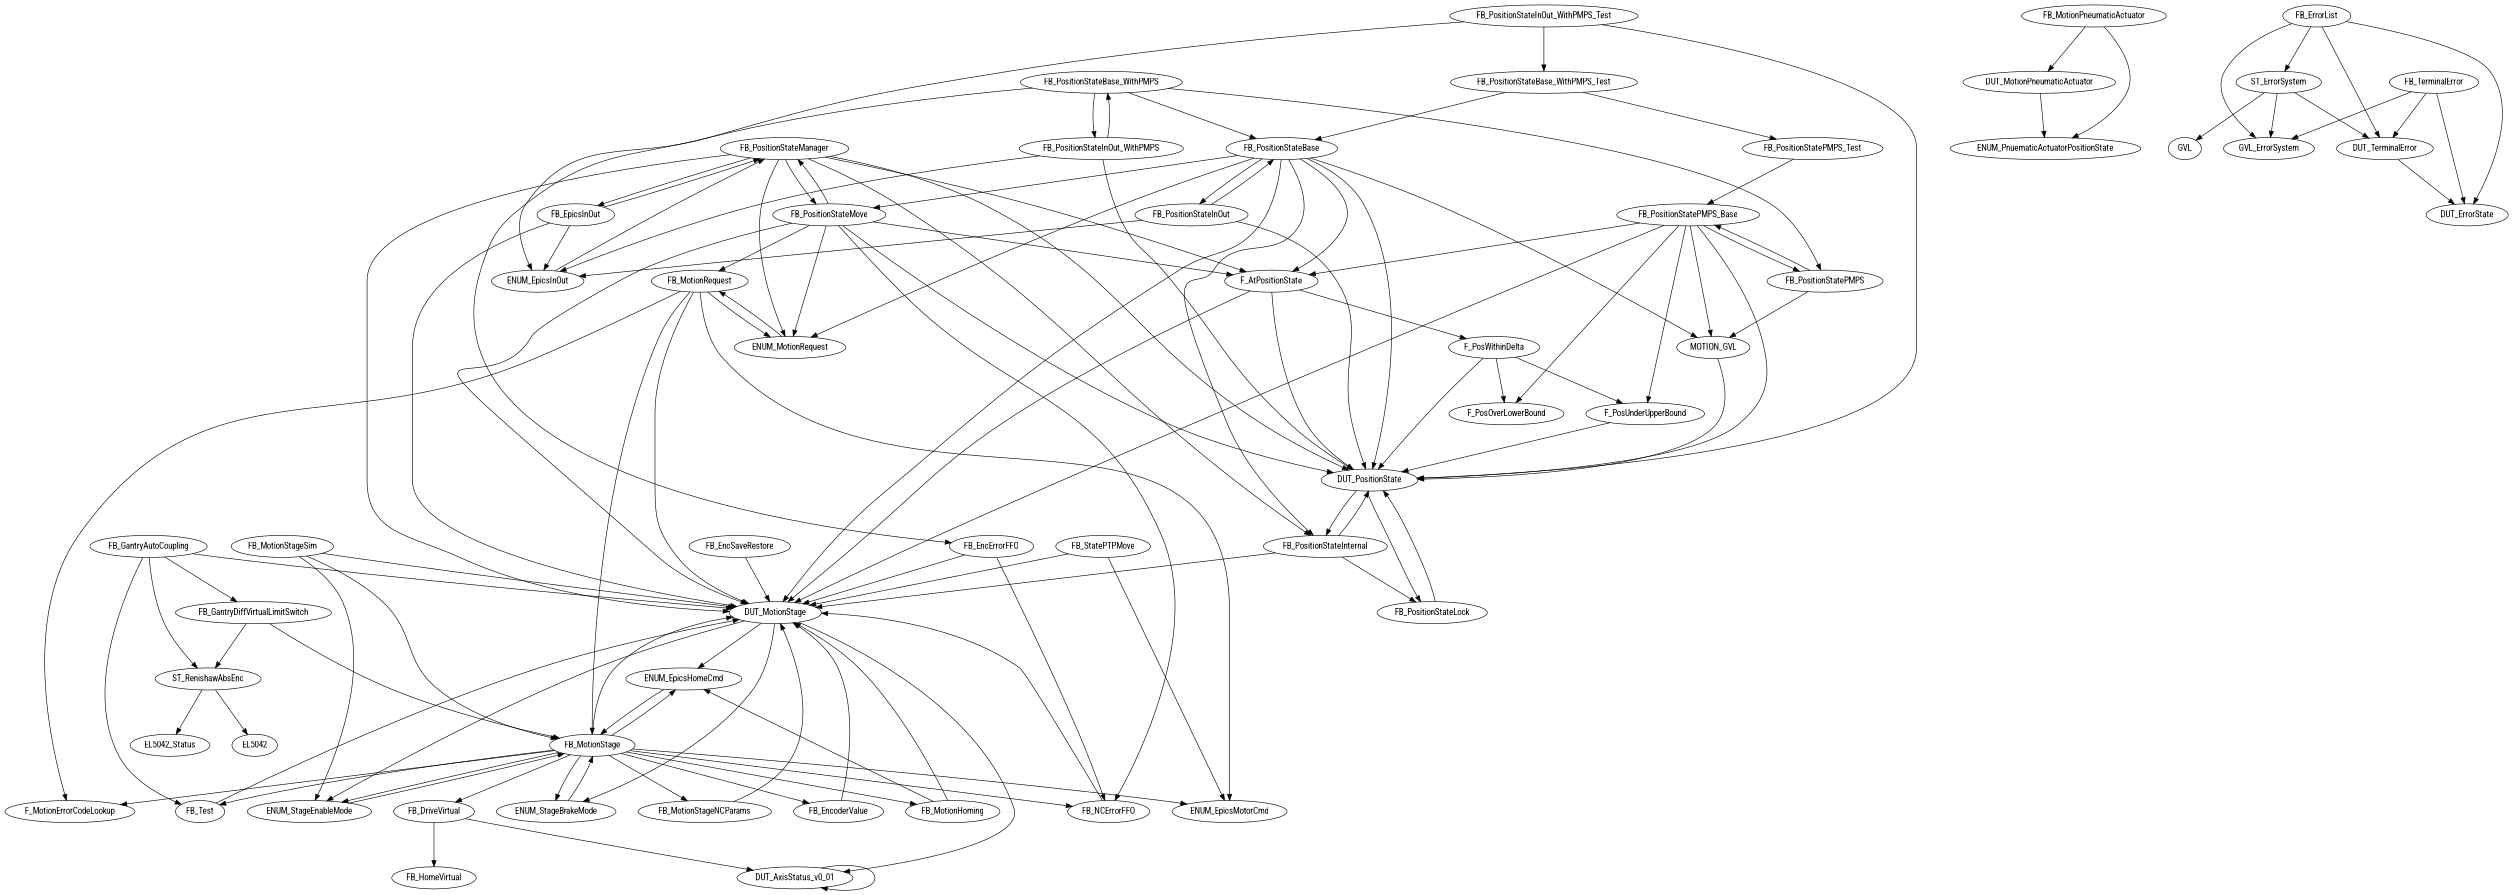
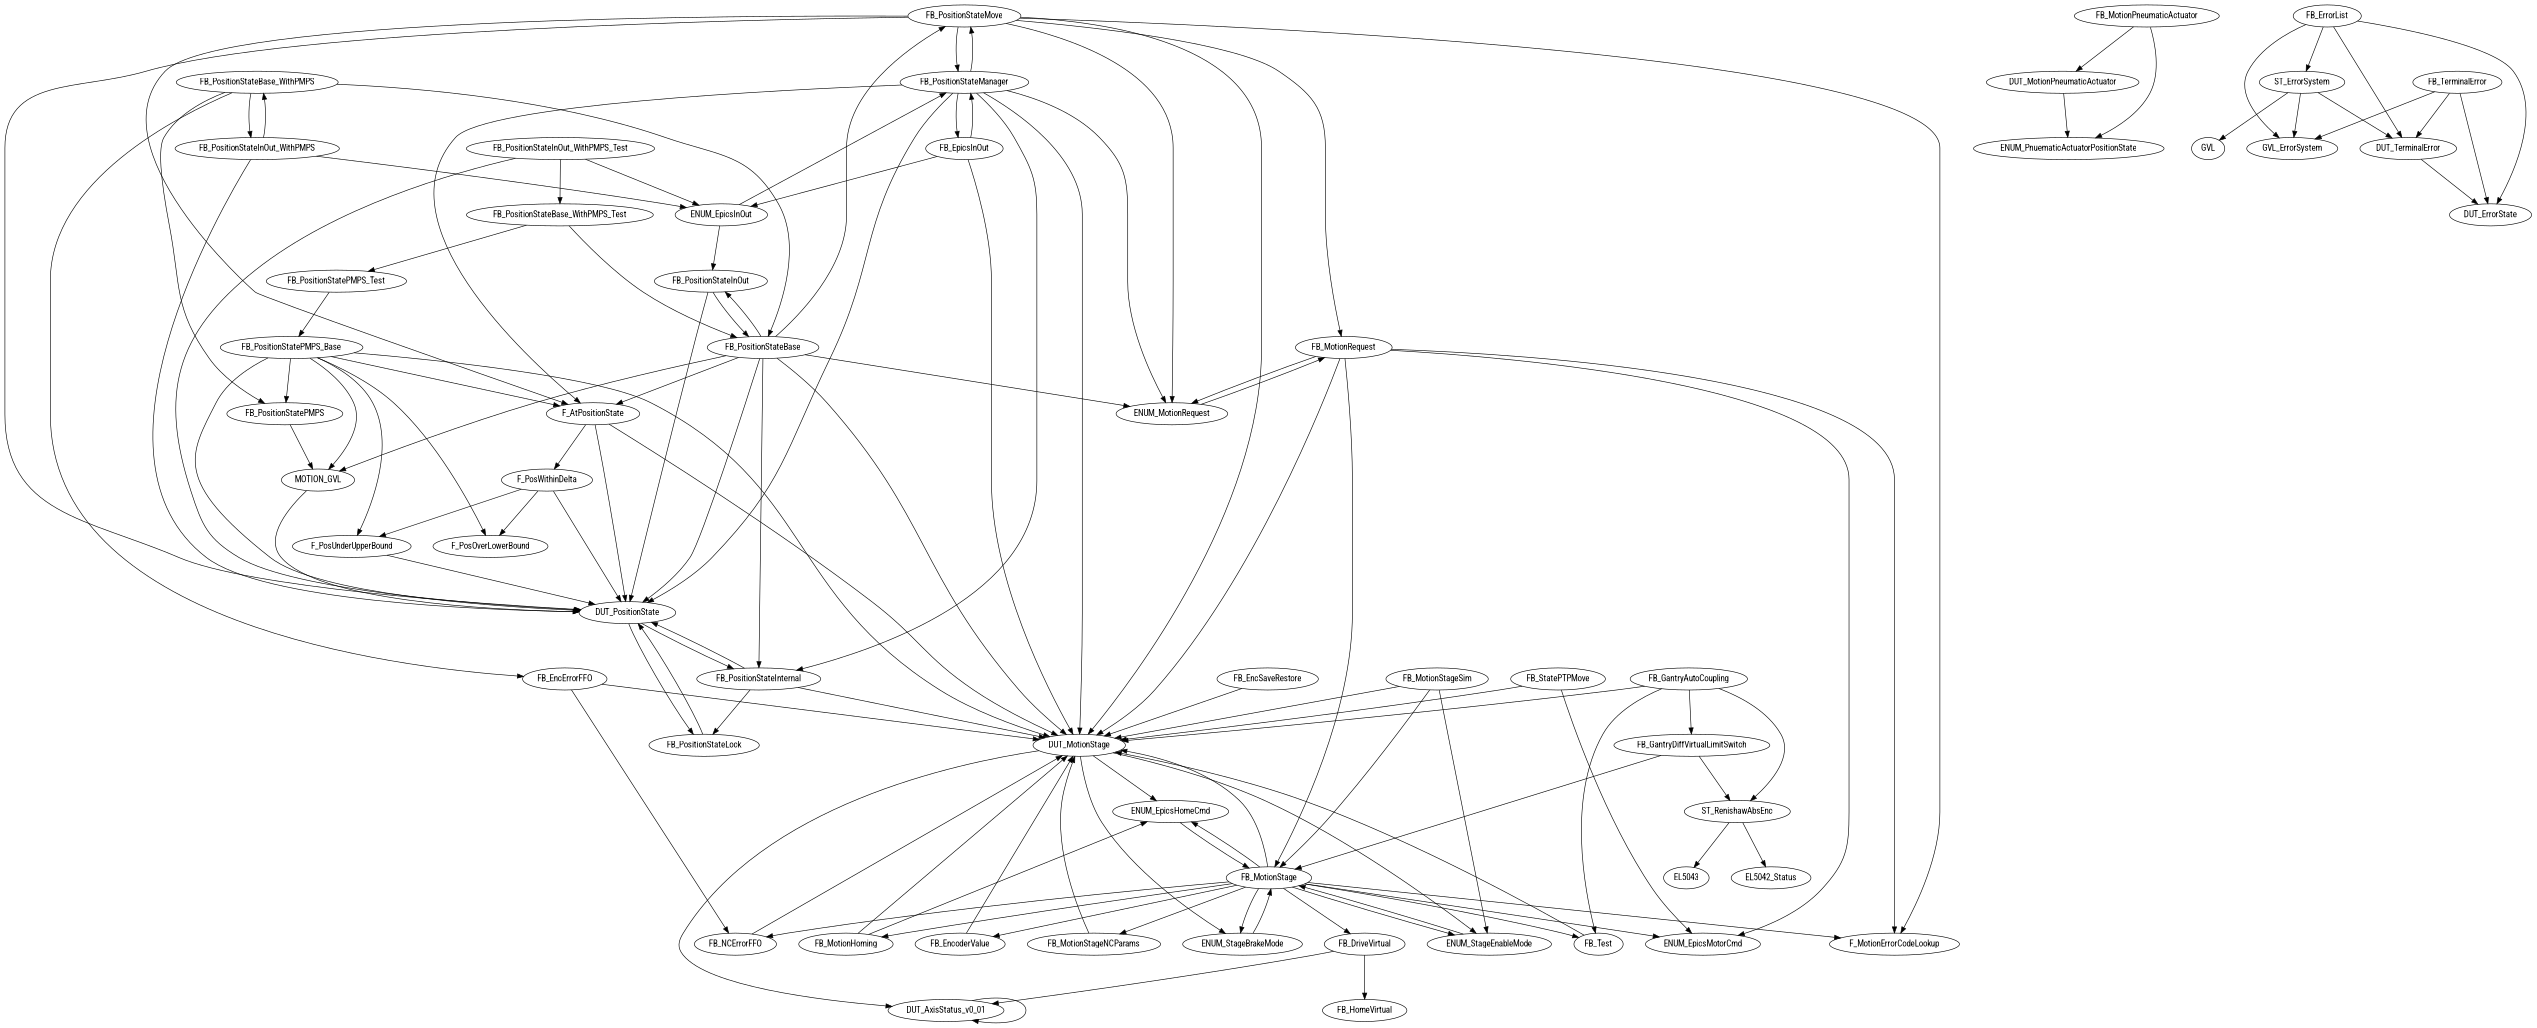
(864, 248) -> (717, 245)
(1765, 248) -> none
(1102, 445) -> (1877, 106)
(255, 745) -> (1686, 878)
